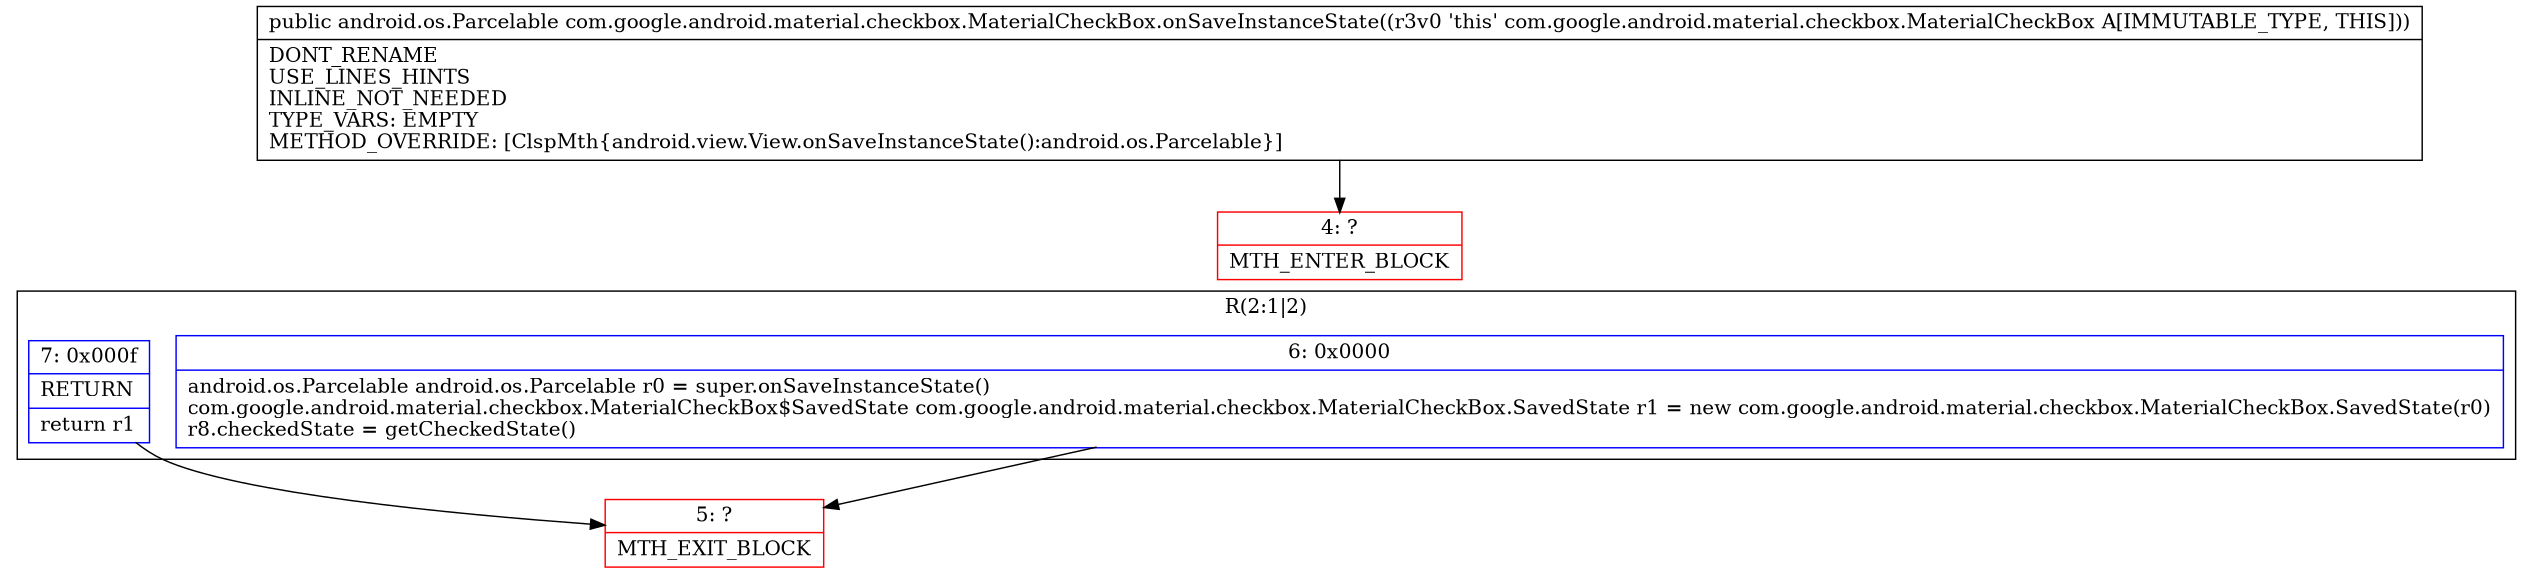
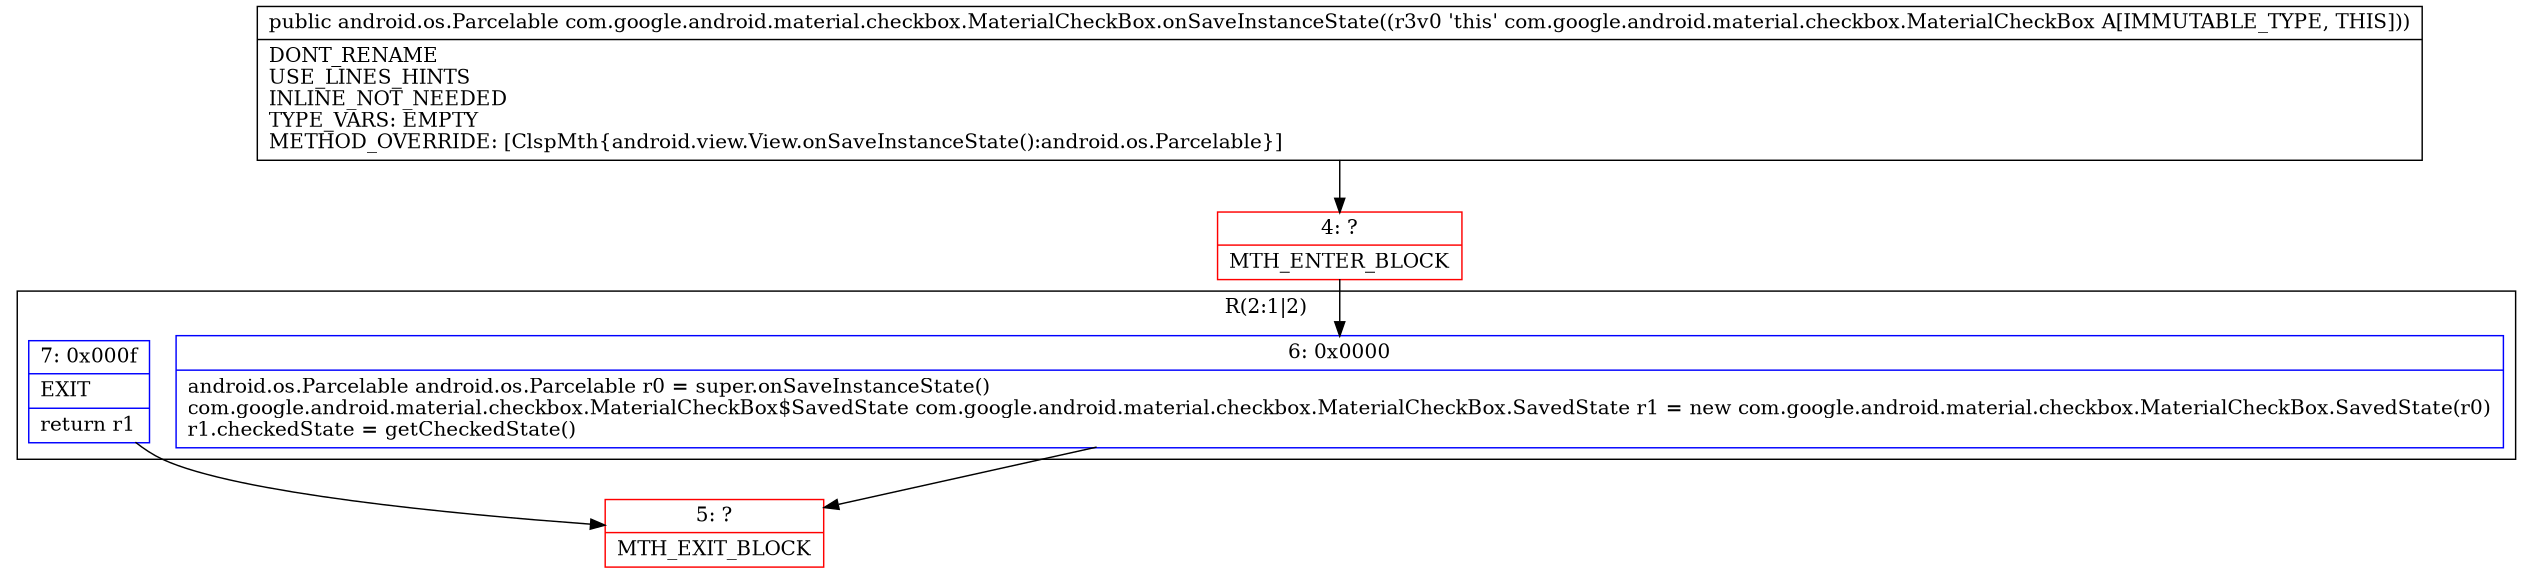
none -> (1340, 300)
(87, 390) -> (65, 390)
(382, 430) -> (382, 430)
